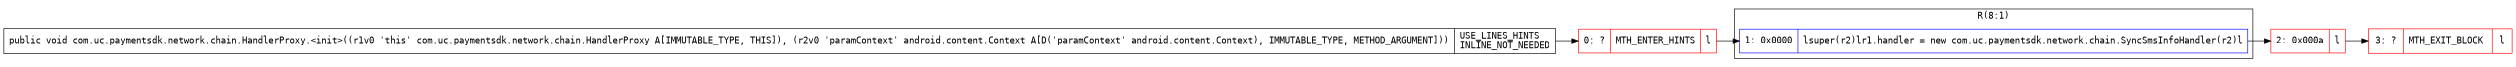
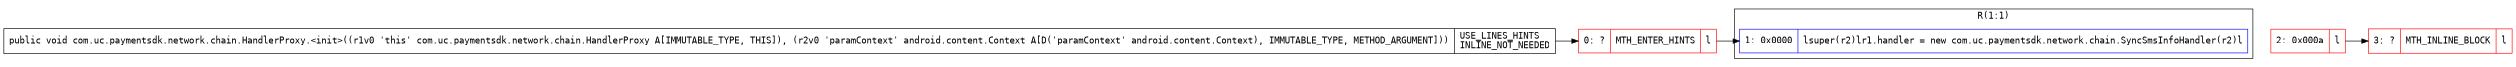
(1994, 16) -> (1994, 16)
(2257, 41) -> none
(2446, 41) -> (2448, 41)
